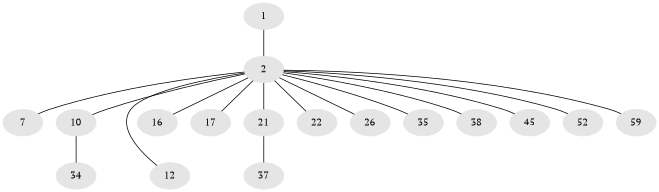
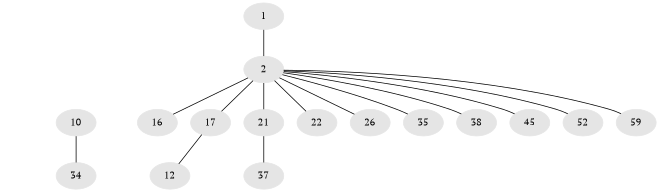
(130, 102) -> none
(133, 108) -> (190, 149)
(23, 123) -> none
